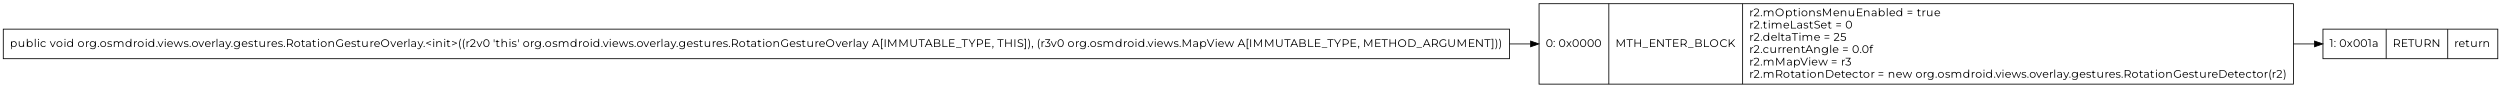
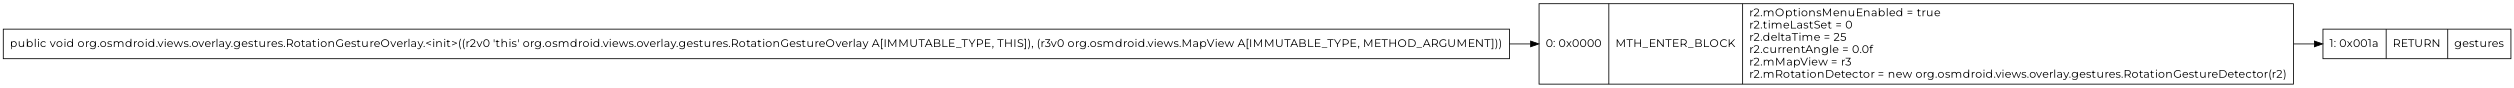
(2473, 44) -> (2479, 44)
